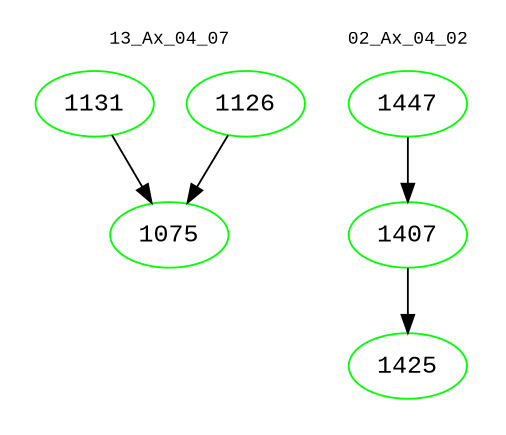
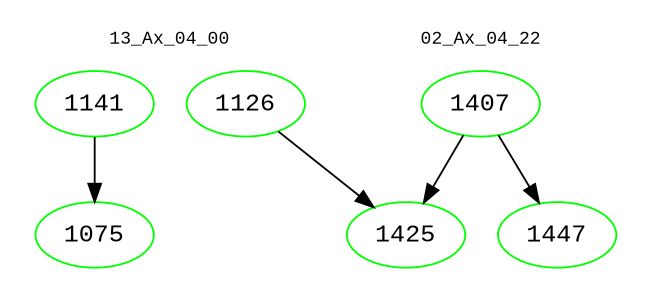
(170, 39) -> (170, 39)
(409, 39) -> (482, 39)
(95, 104) -> (95, 104)
(408, 160) -> (514, 161)
(213, 161) -> (307, 154)
